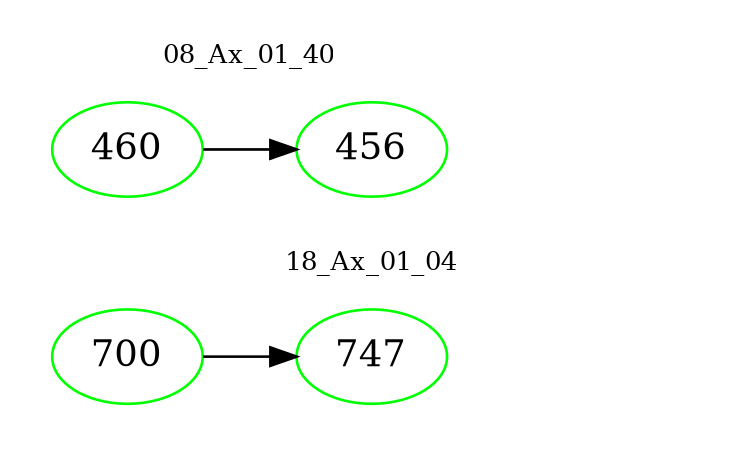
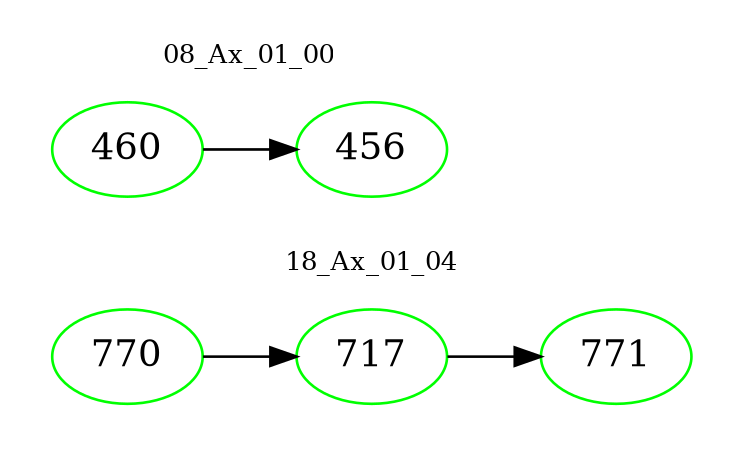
(250, 56) -> (250, 56)
(127, 357) -> (127, 357)
(372, 357) -> (372, 357)
none -> (616, 357)
